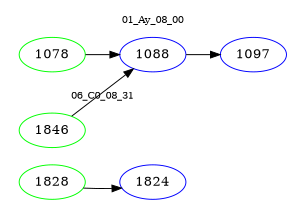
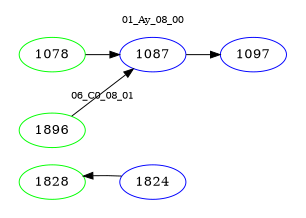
(153, 55) -> (153, 55)
(103, 96) -> (103, 96)
(52, 130) -> (52, 130)
(98, 189) -> (107, 176)
